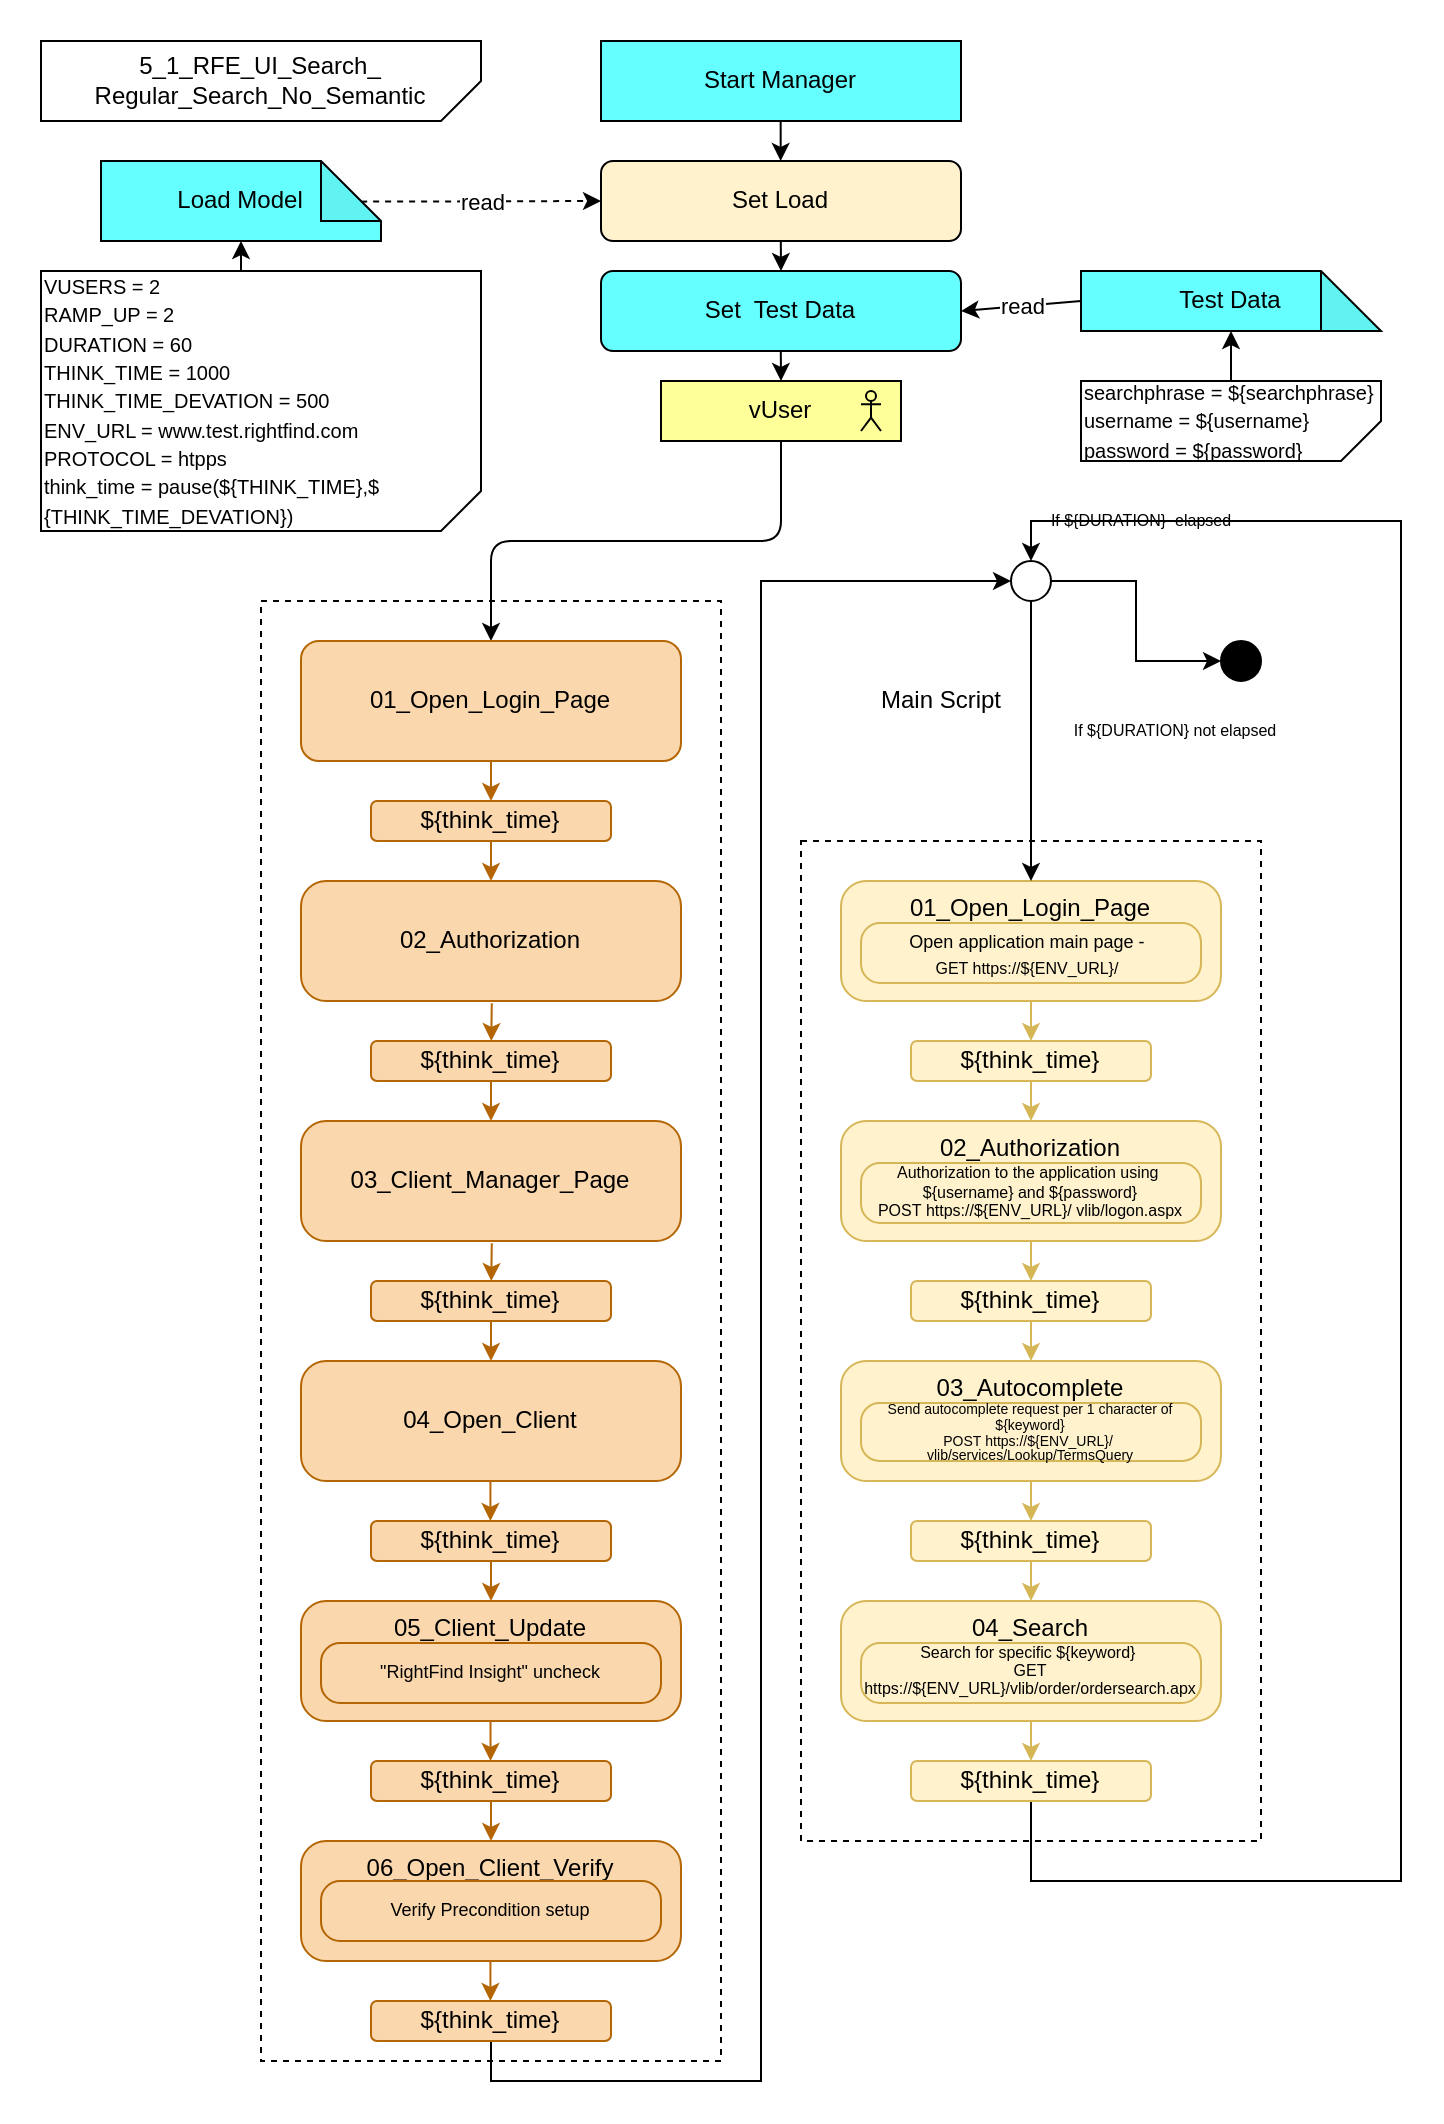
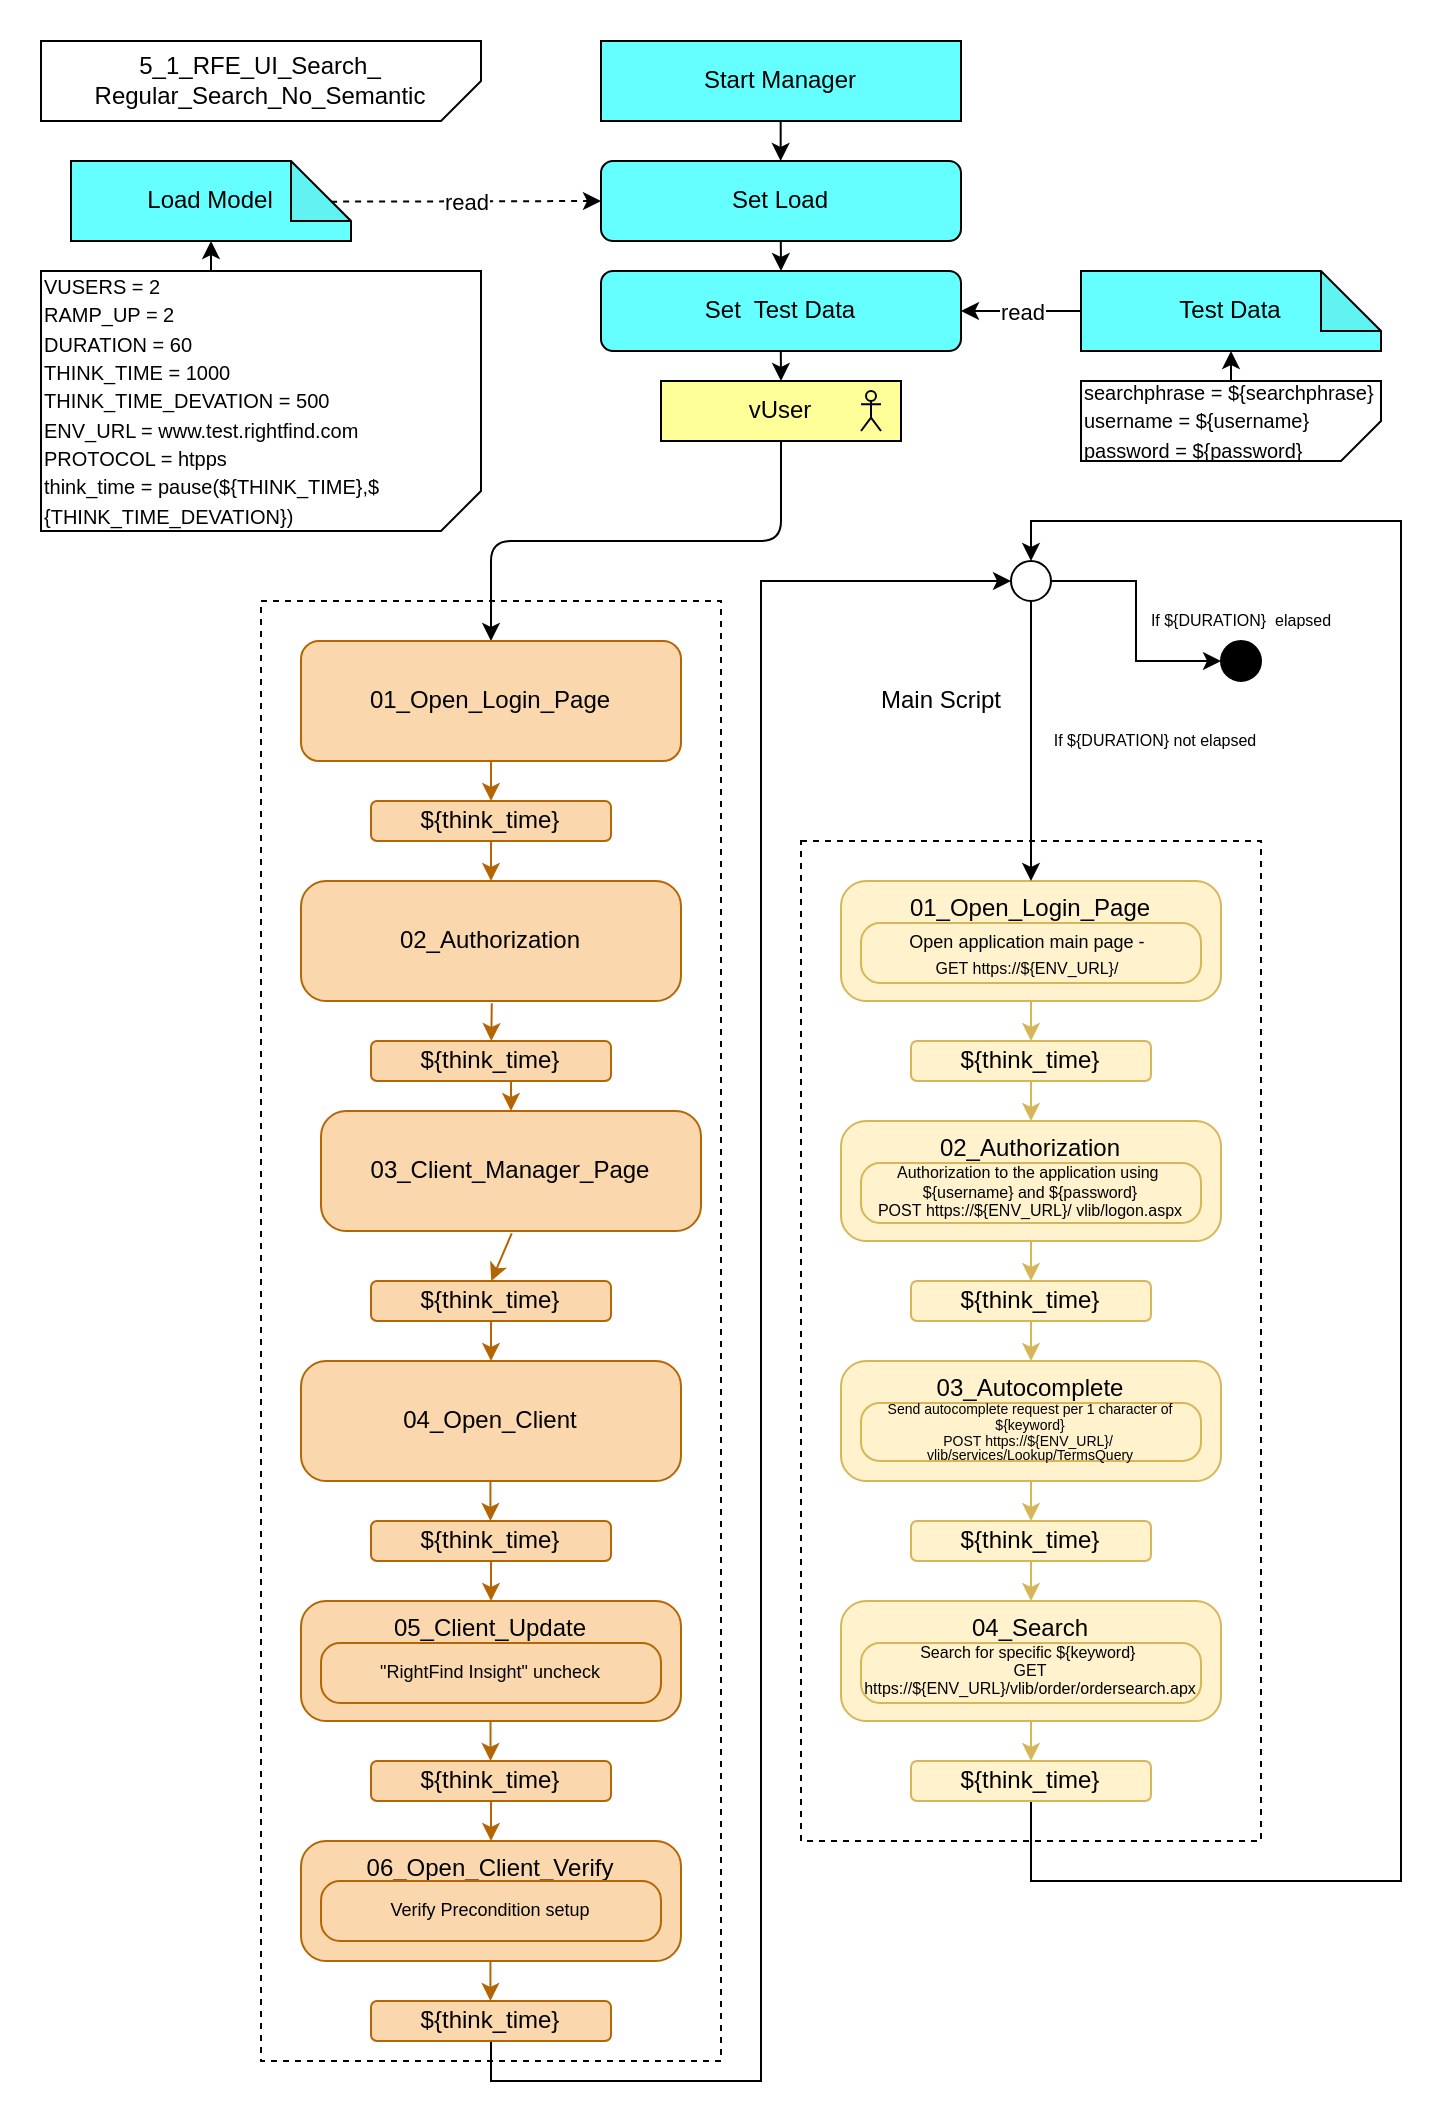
(241, 201) -> (211, 201)
(781, 201) -> (781, 201)
(1231, 301) -> (1231, 311)
(1141, 521) -> (1241, 621)
(1176, 731) -> (1156, 741)
(491, 1181) -> (511, 1171)
